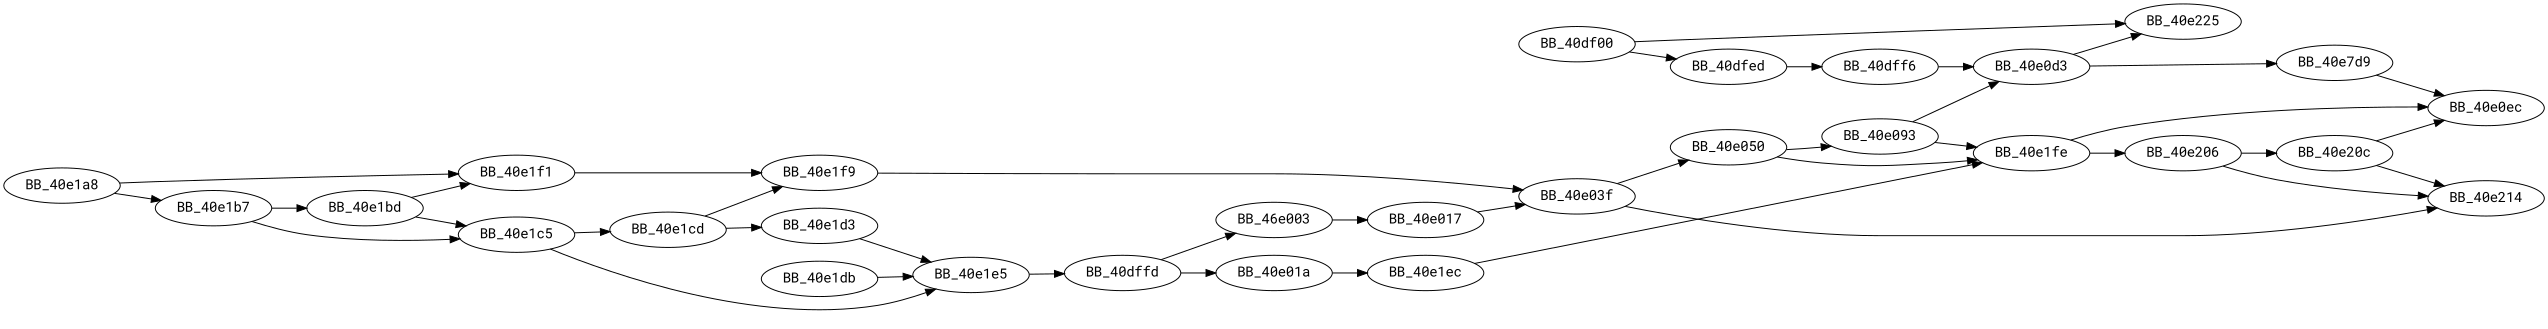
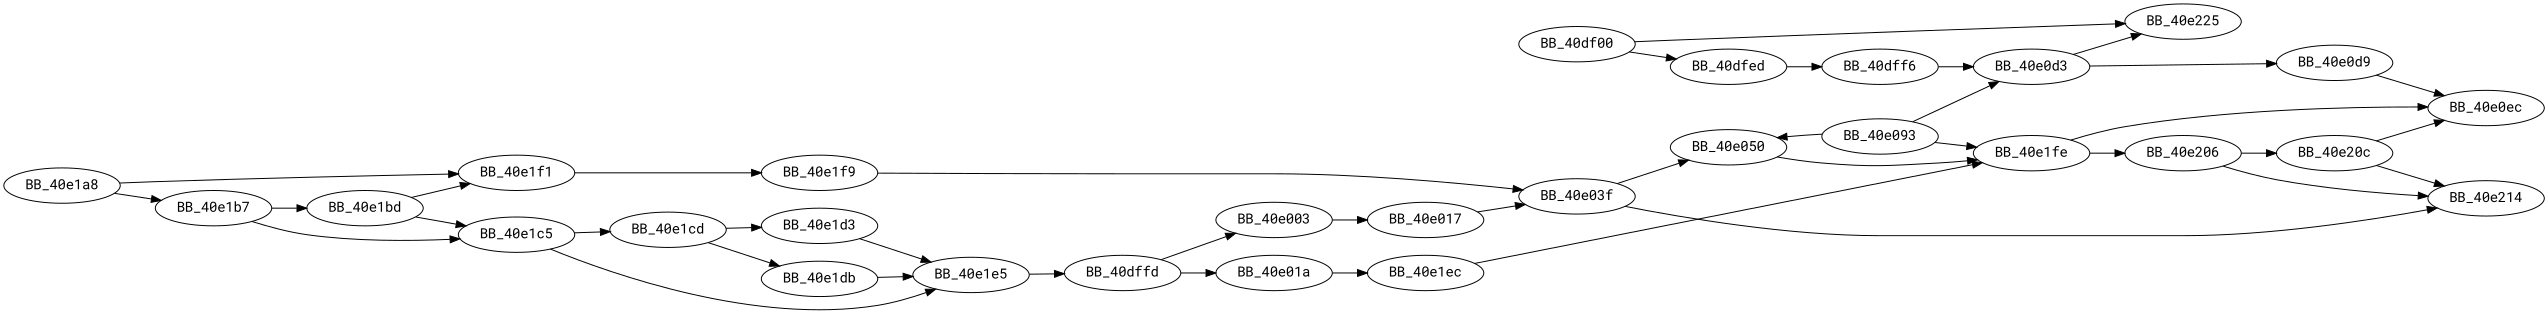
(2335, 63) -> (2335, 63)
(1804, 149) -> (1805, 135)
(739, 203) -> (739, 253)
(1274, 220) -> (1274, 220)
